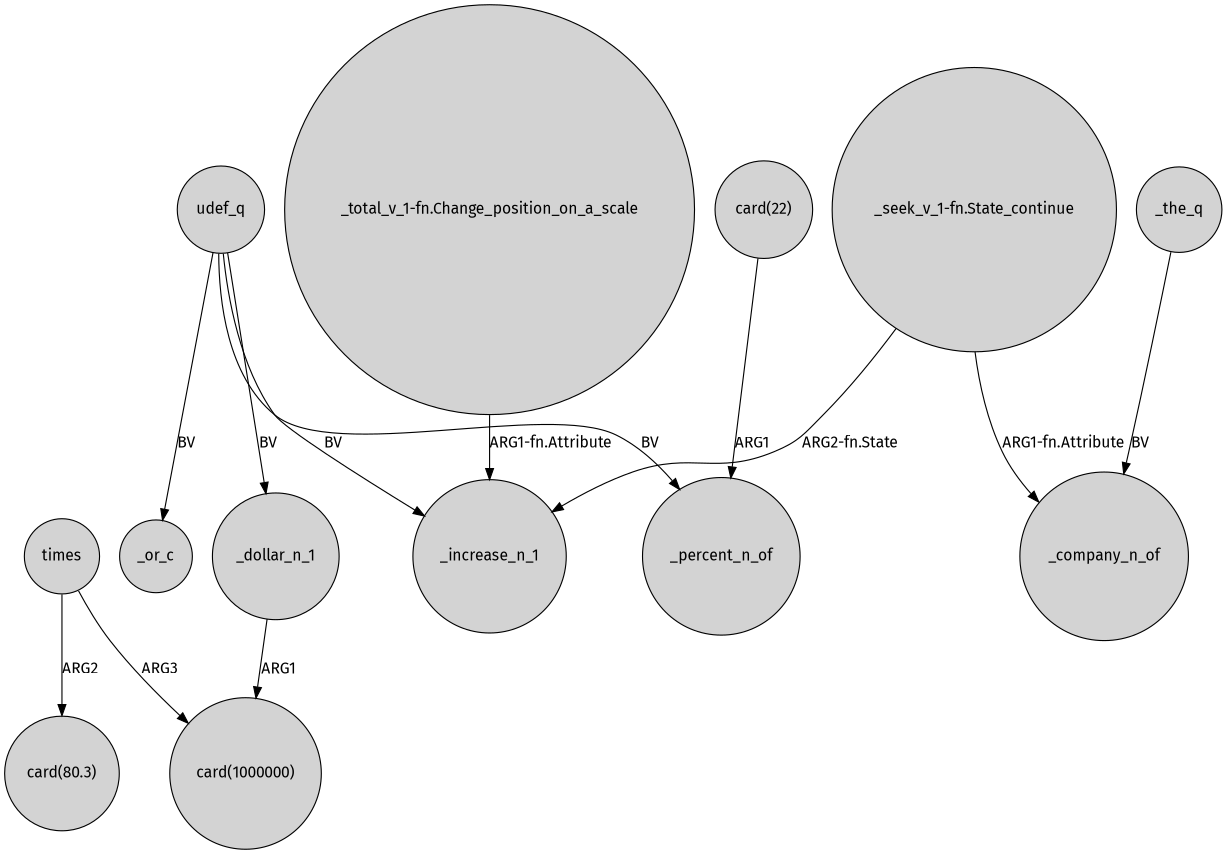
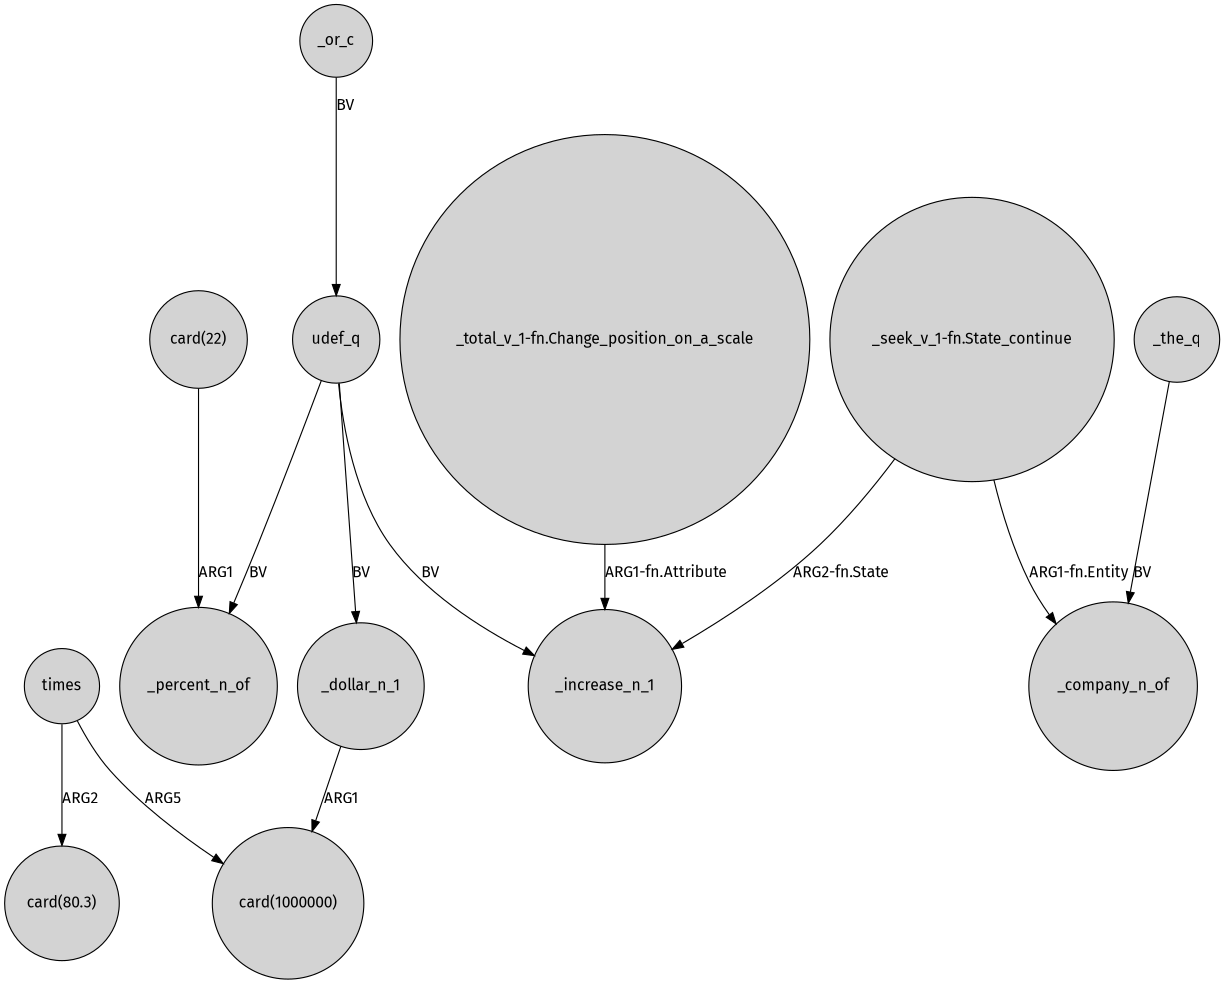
(189, 381) -> (336, 181)
(1063, 443) -> (1079, 573)
(160, 669) -> (163, 799)
